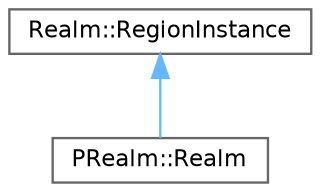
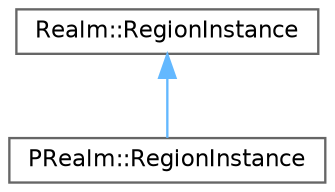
(160, 160) -> (167, 160)
